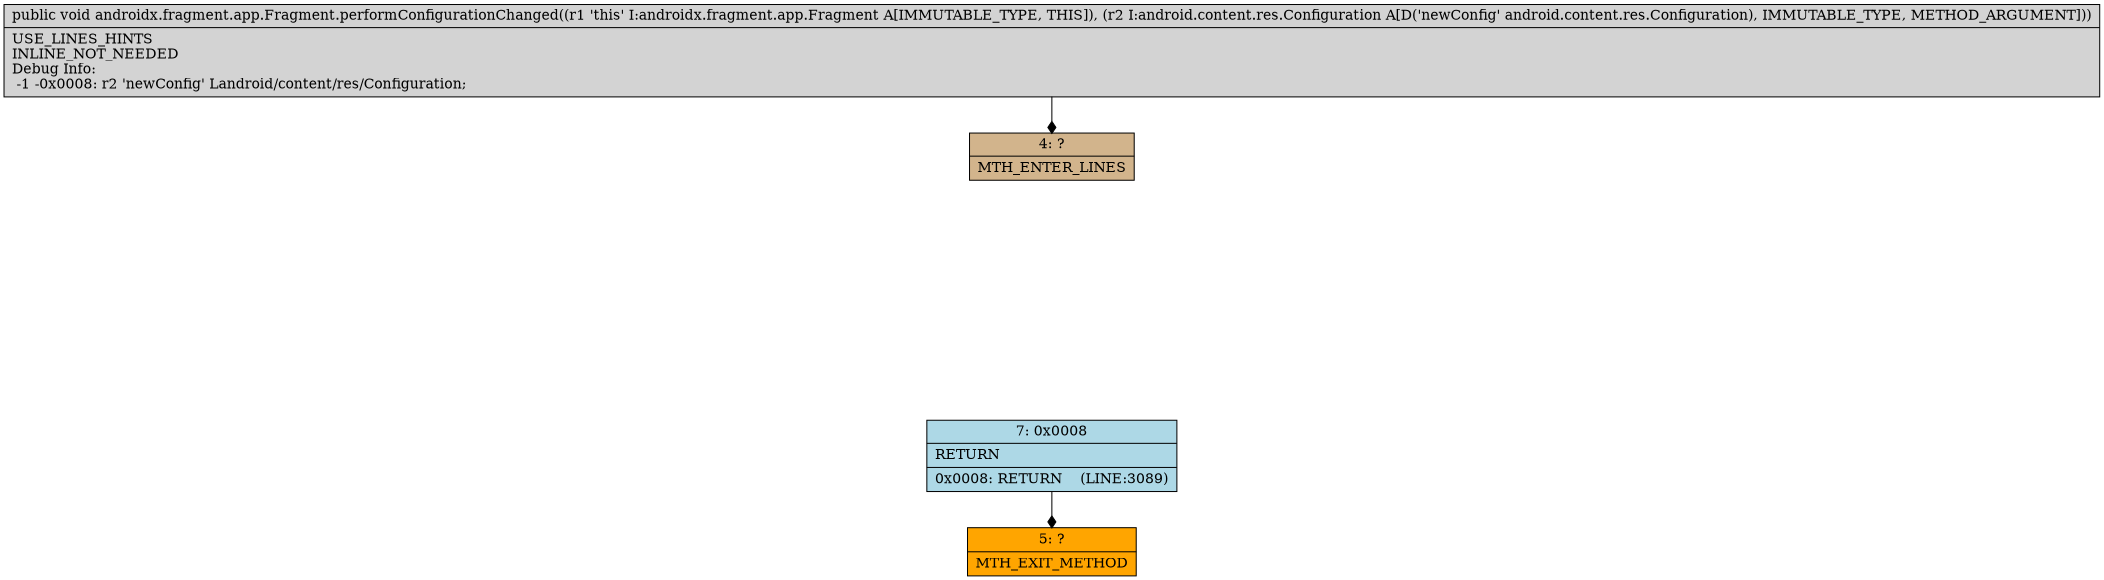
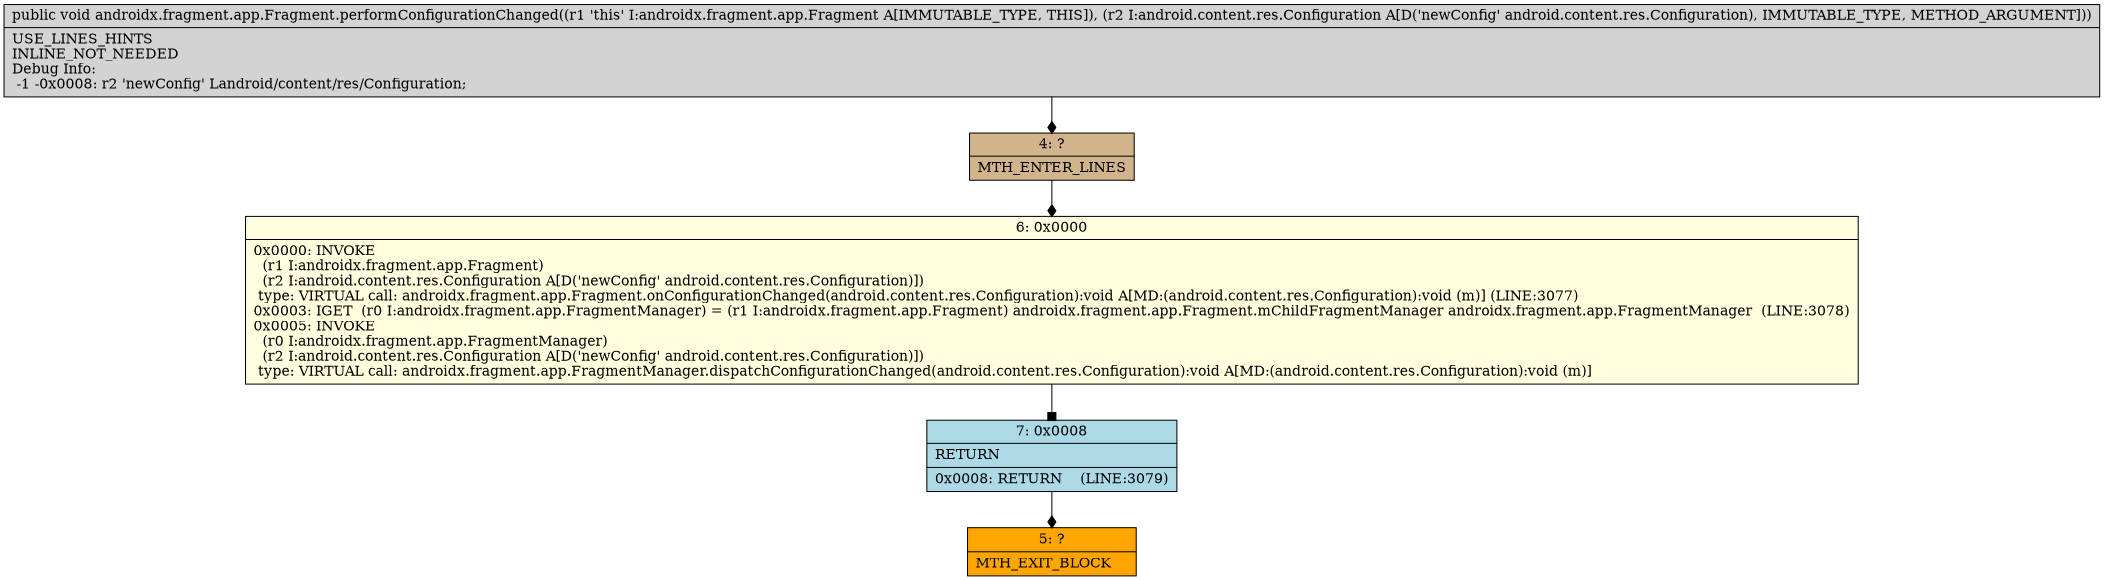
none -> (1052, 300)
(1052, 479) -> (1052, 479)
(1052, 563) -> (1044, 563)
